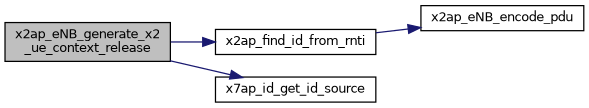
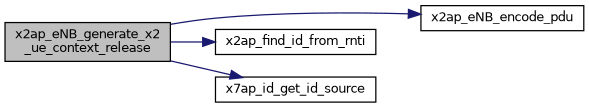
(392, 31) -> (289, 14)
